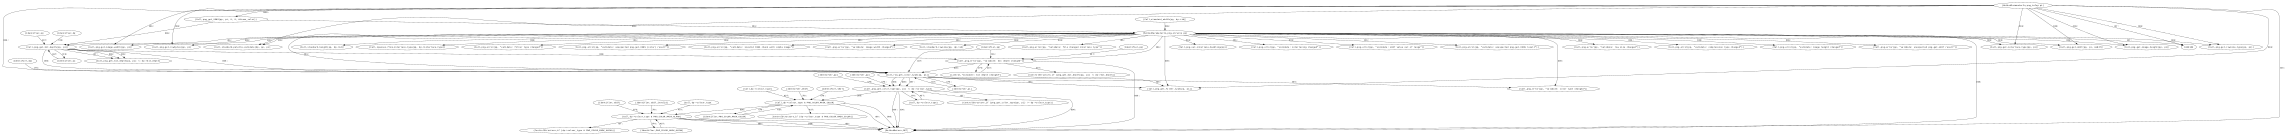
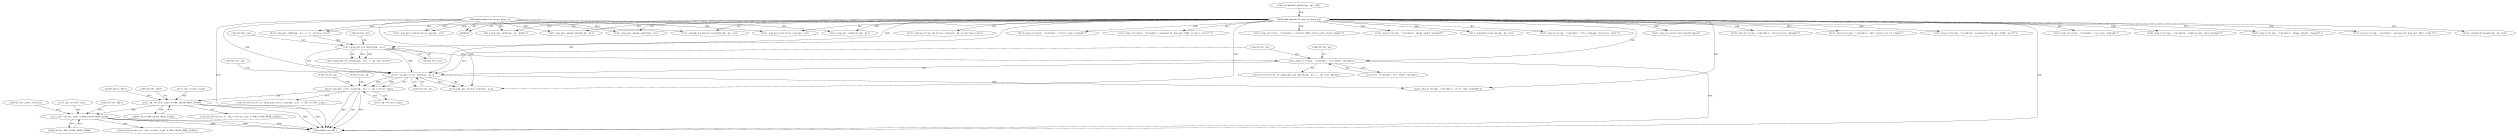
(700, 26) -> (798, 20)
(2231, 47) -> (419, 33)
